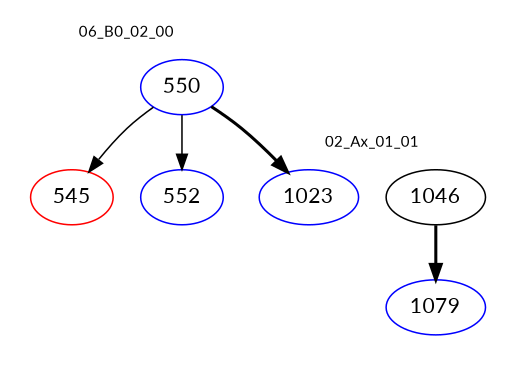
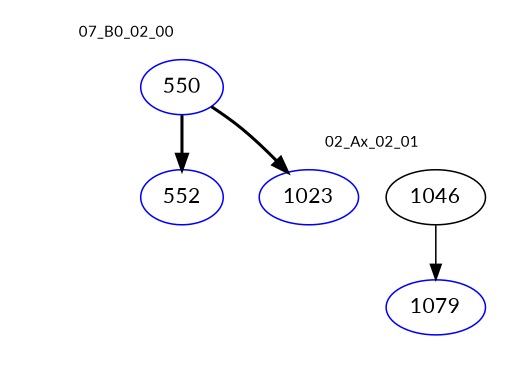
(127, 33) -> (127, 33)
(182, 135) -> (182, 135)
(372, 143) -> (372, 143)
(72, 197) -> none
(436, 245) -> (436, 245)
